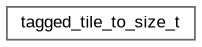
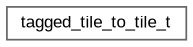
(101, 23) -> (97, 23)
